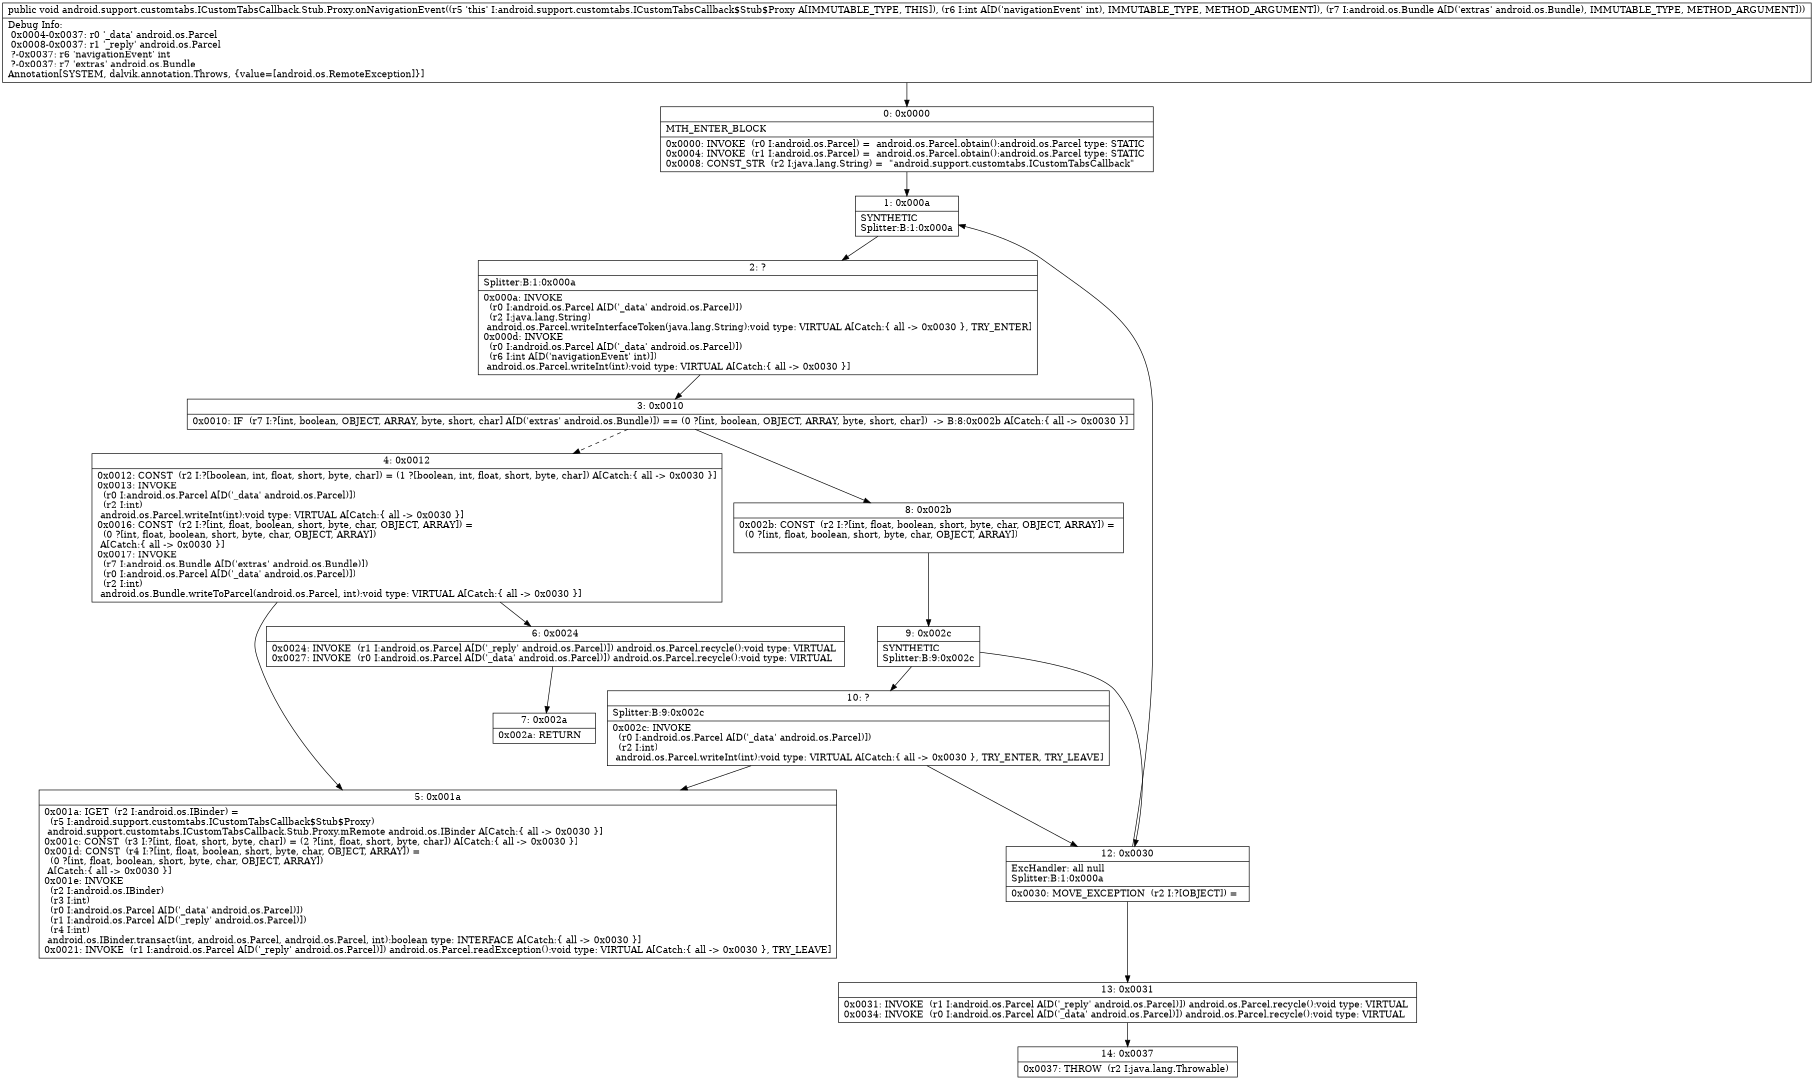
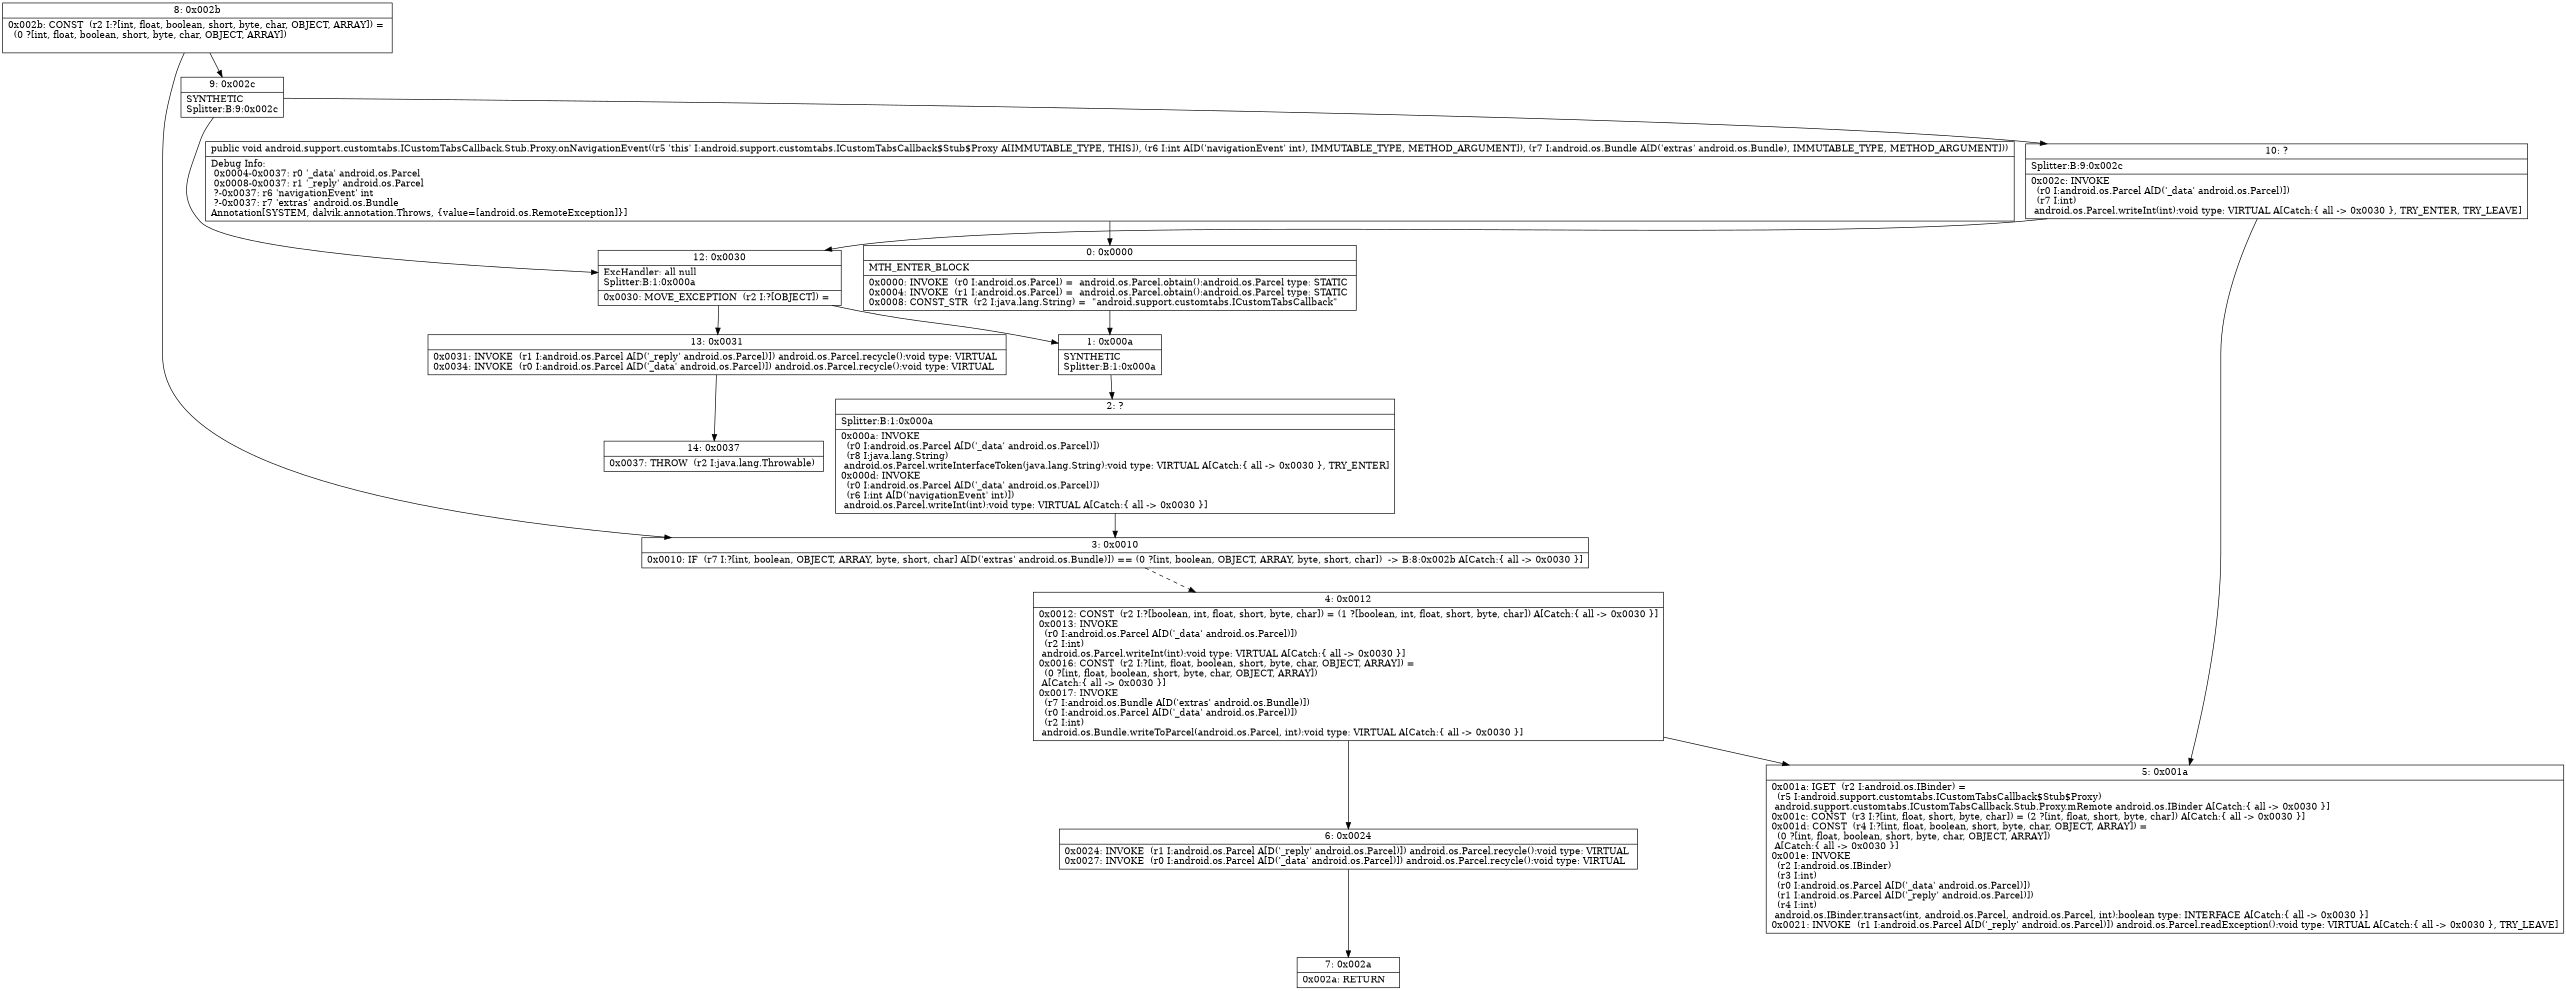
(537, 318) -> (895, 456)
(780, 465) -> (242, 449)
(636, 748) -> (2054, 201)
